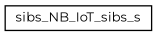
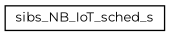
(78, 18) -> (85, 18)
